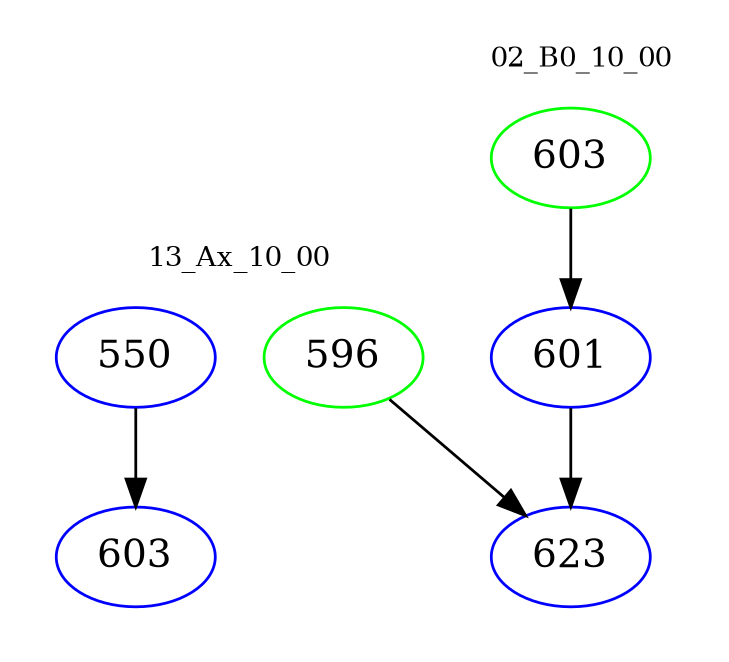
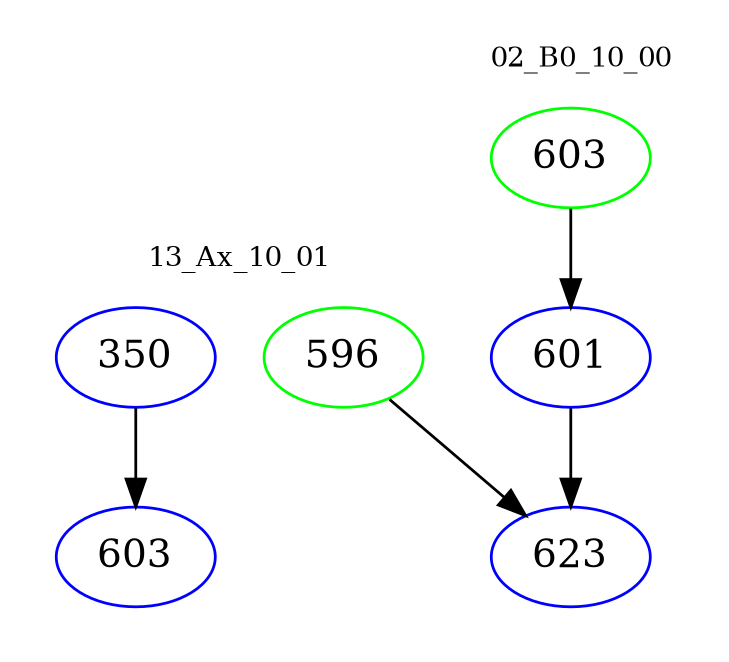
(240, 259) -> (240, 259)
(136, 357) -> (136, 357)
